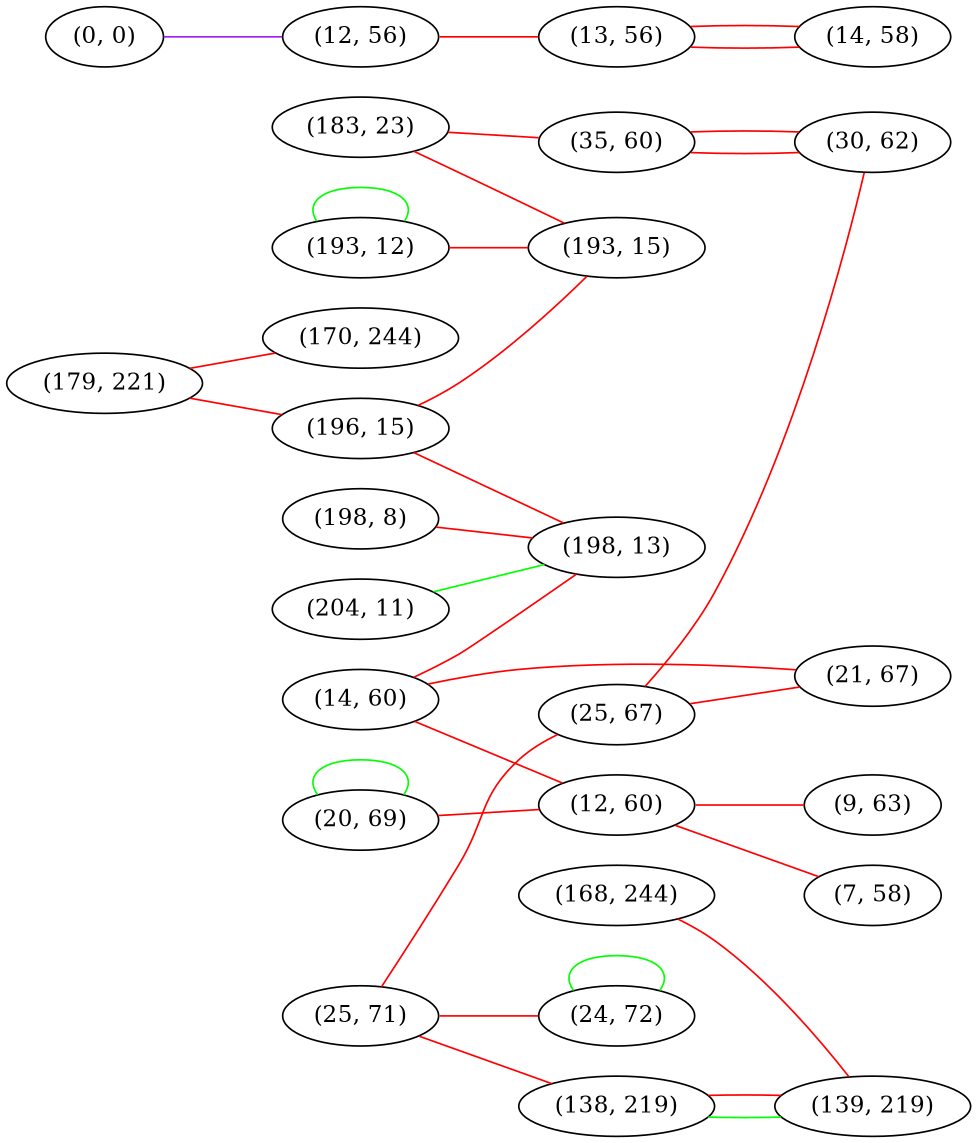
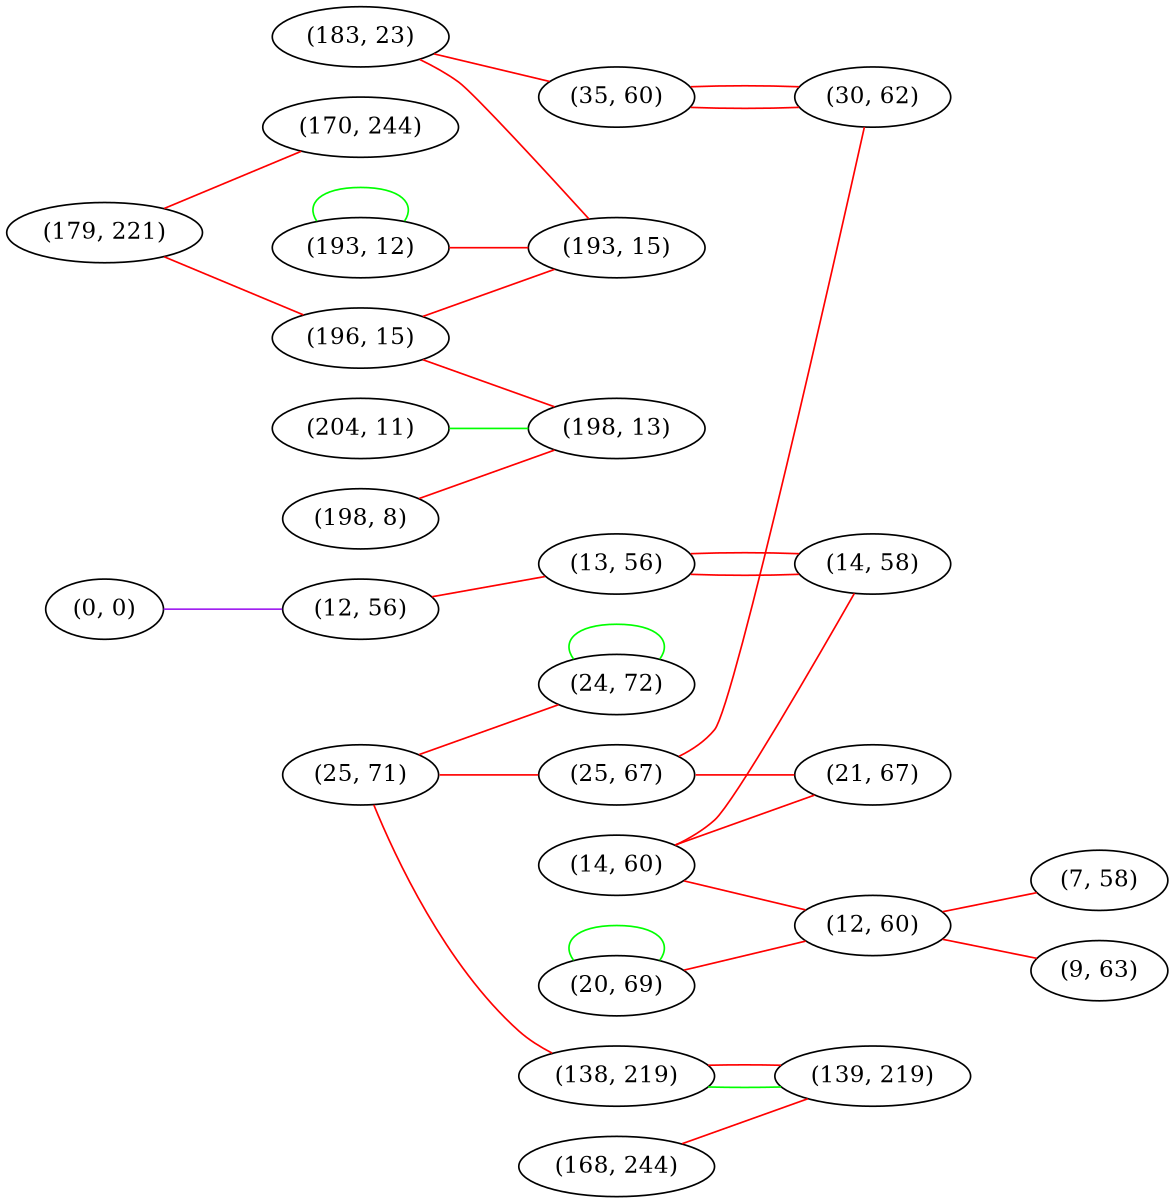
(497, 629) -> (775, 728)
